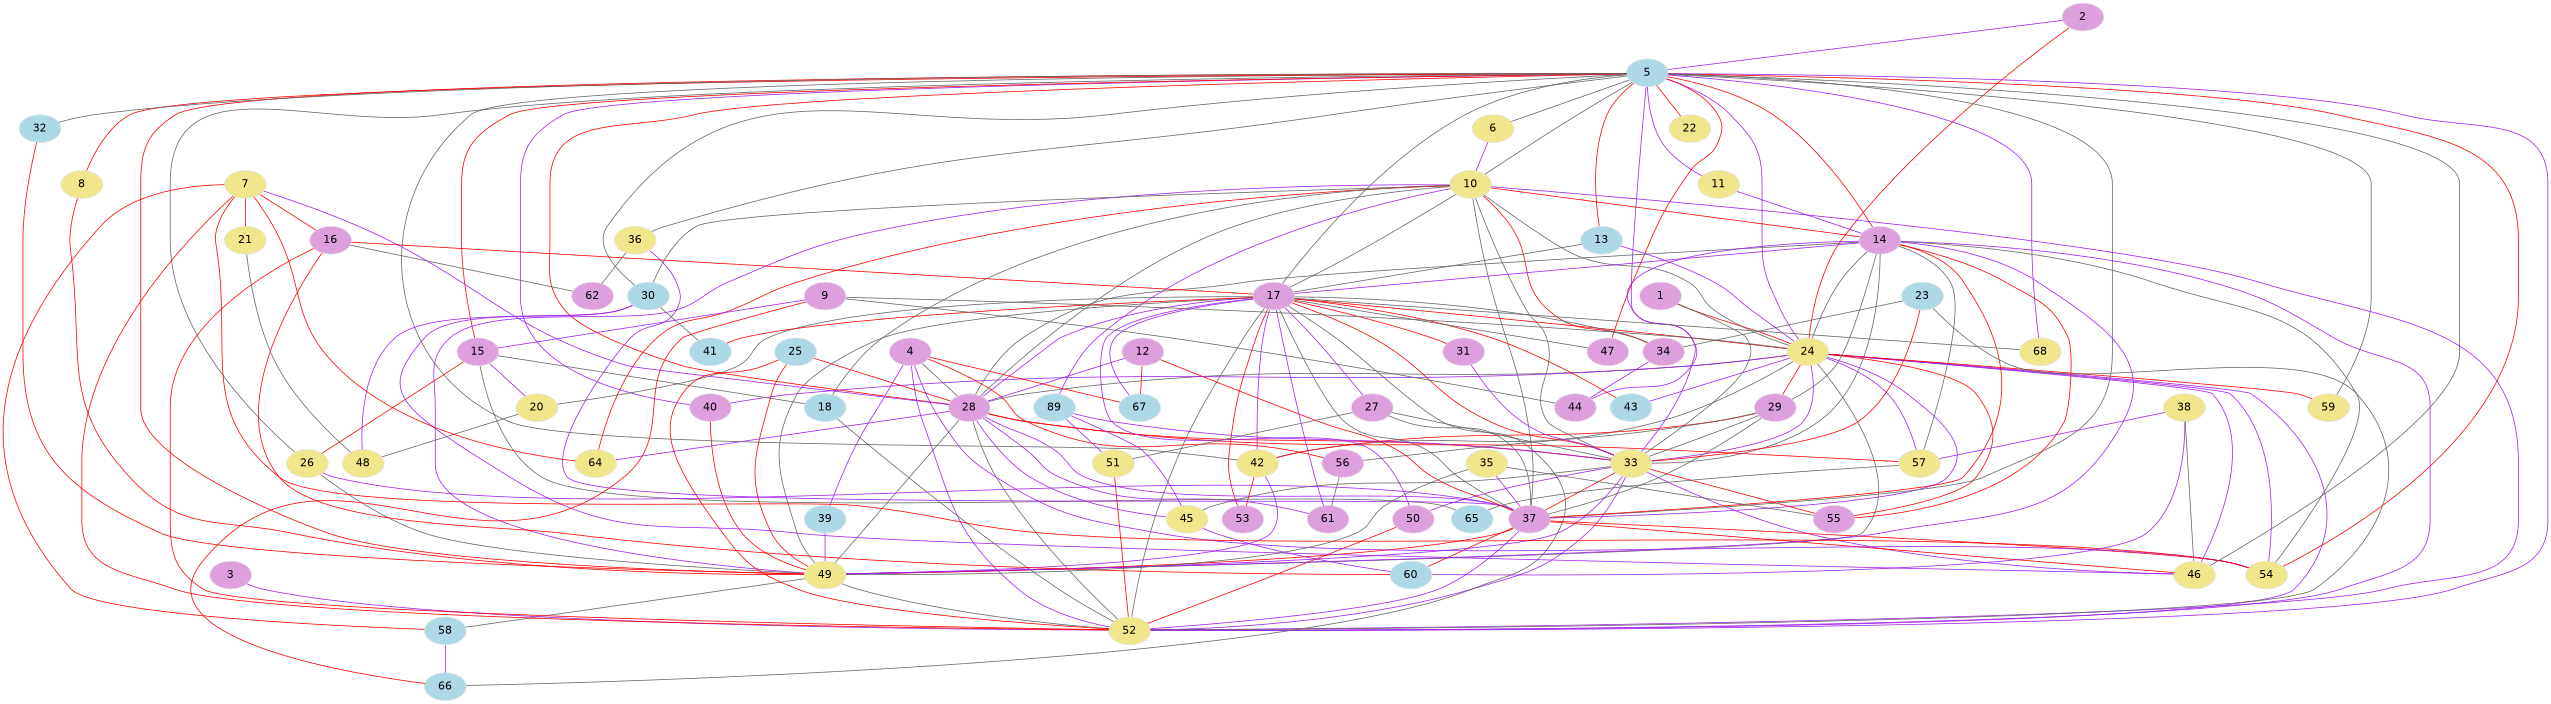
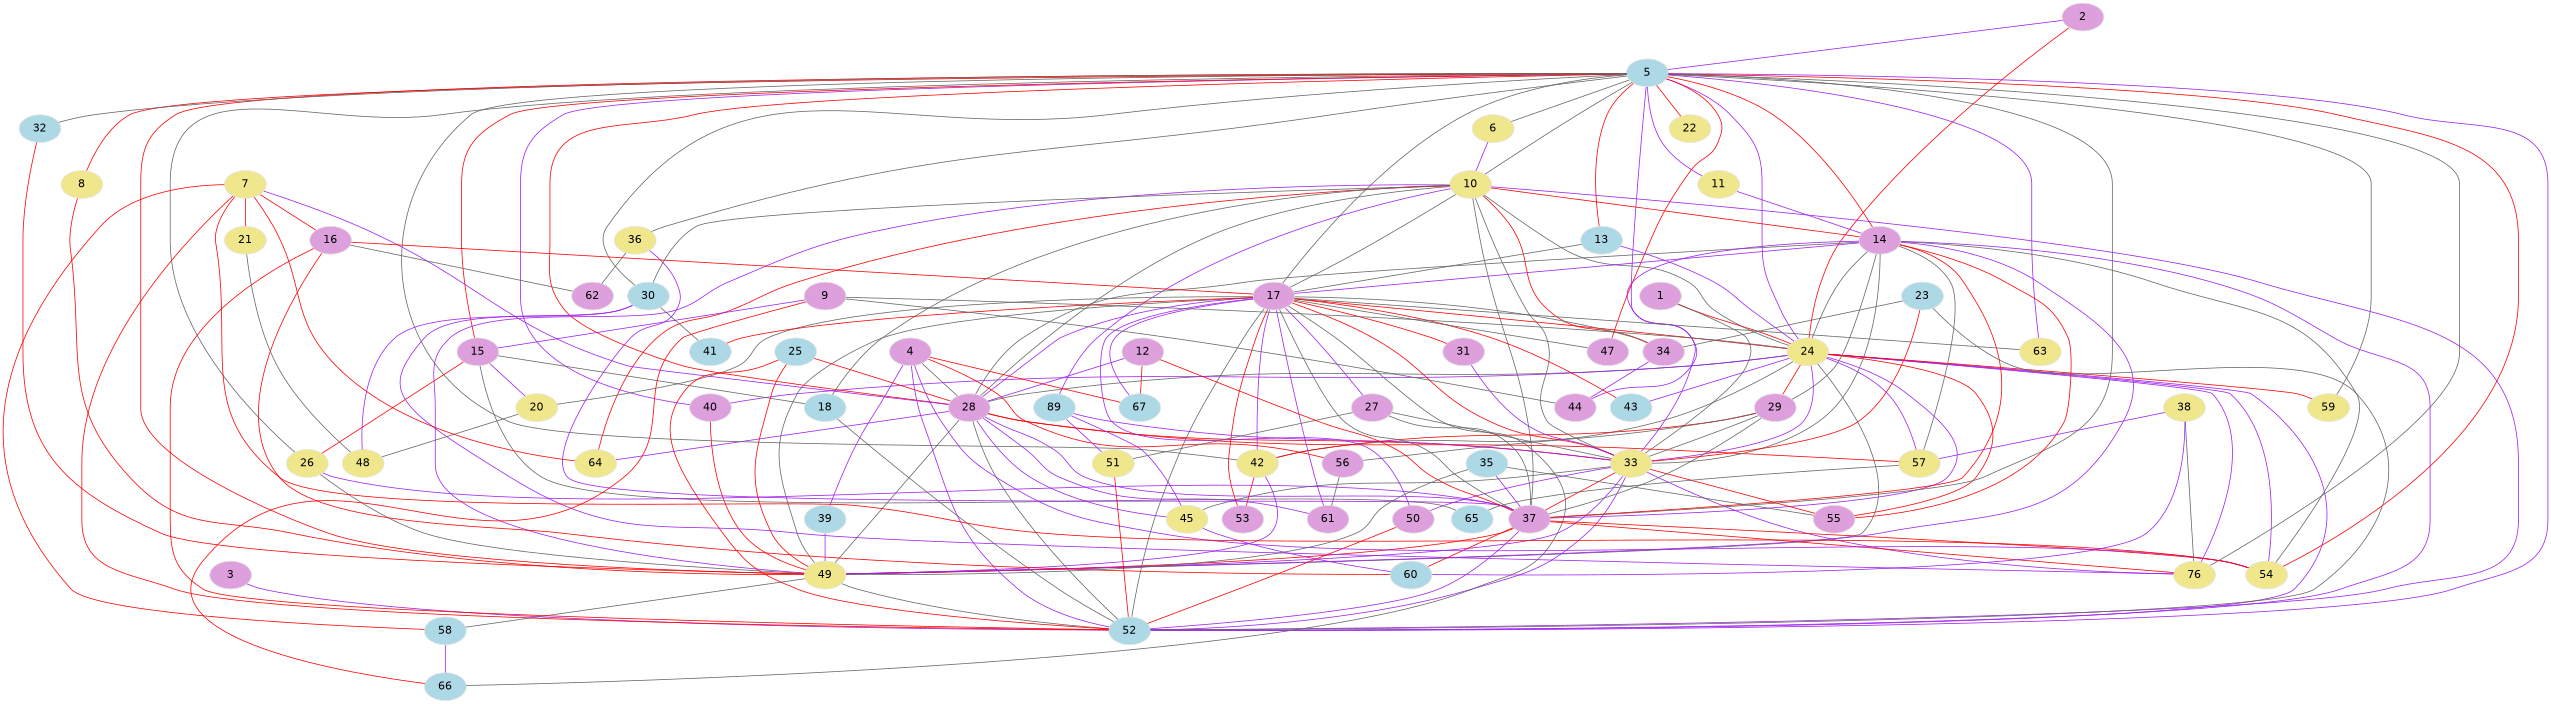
(2040, 352) -> (2040, 352)
(1487, 463) -> (1487, 463)
(2194, 575) -> (2194, 575)
(1130, 631) -> (1130, 631)
